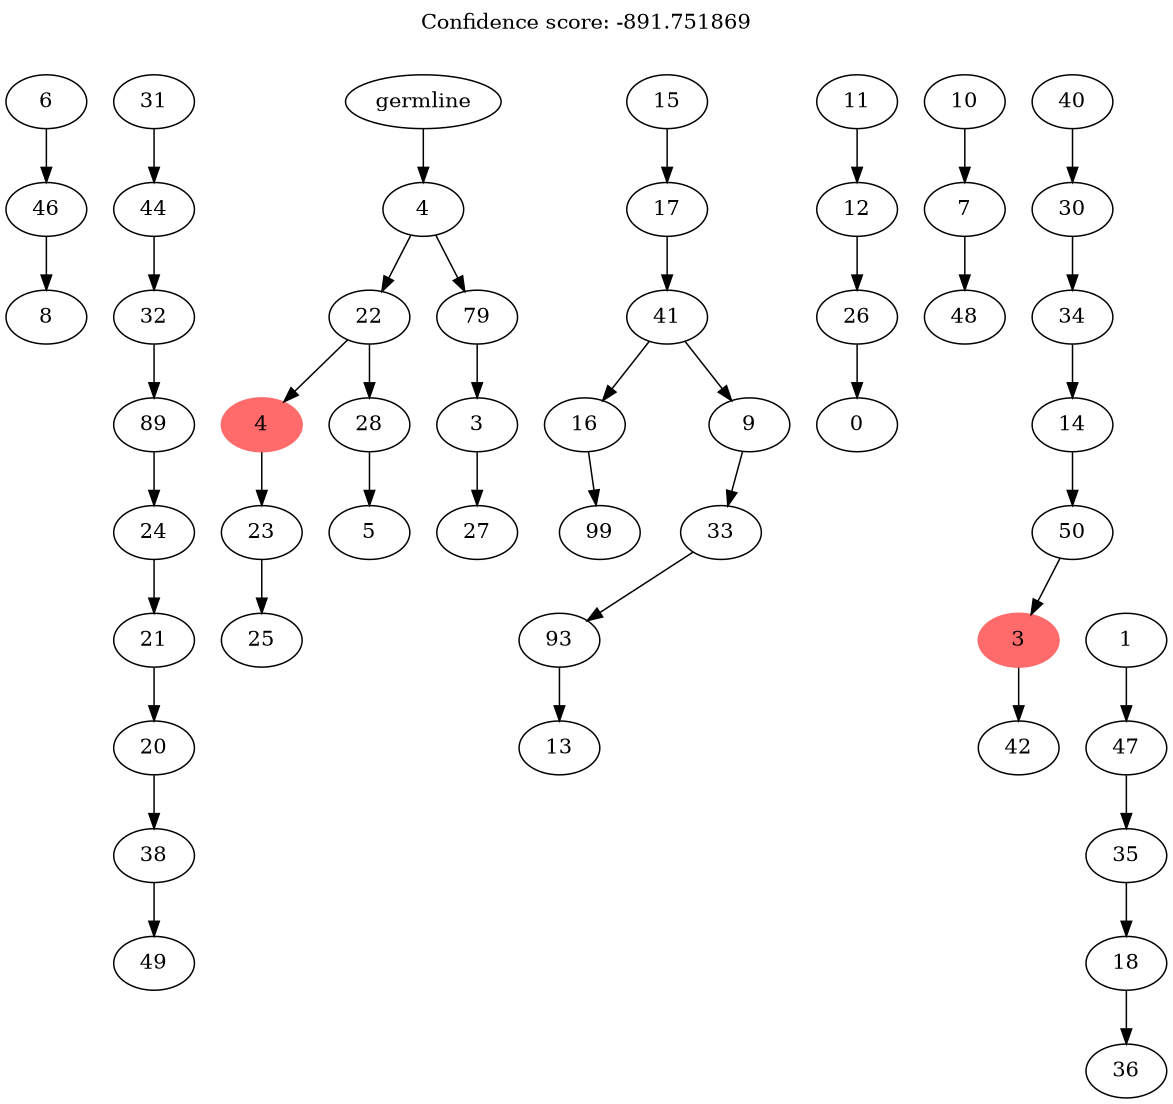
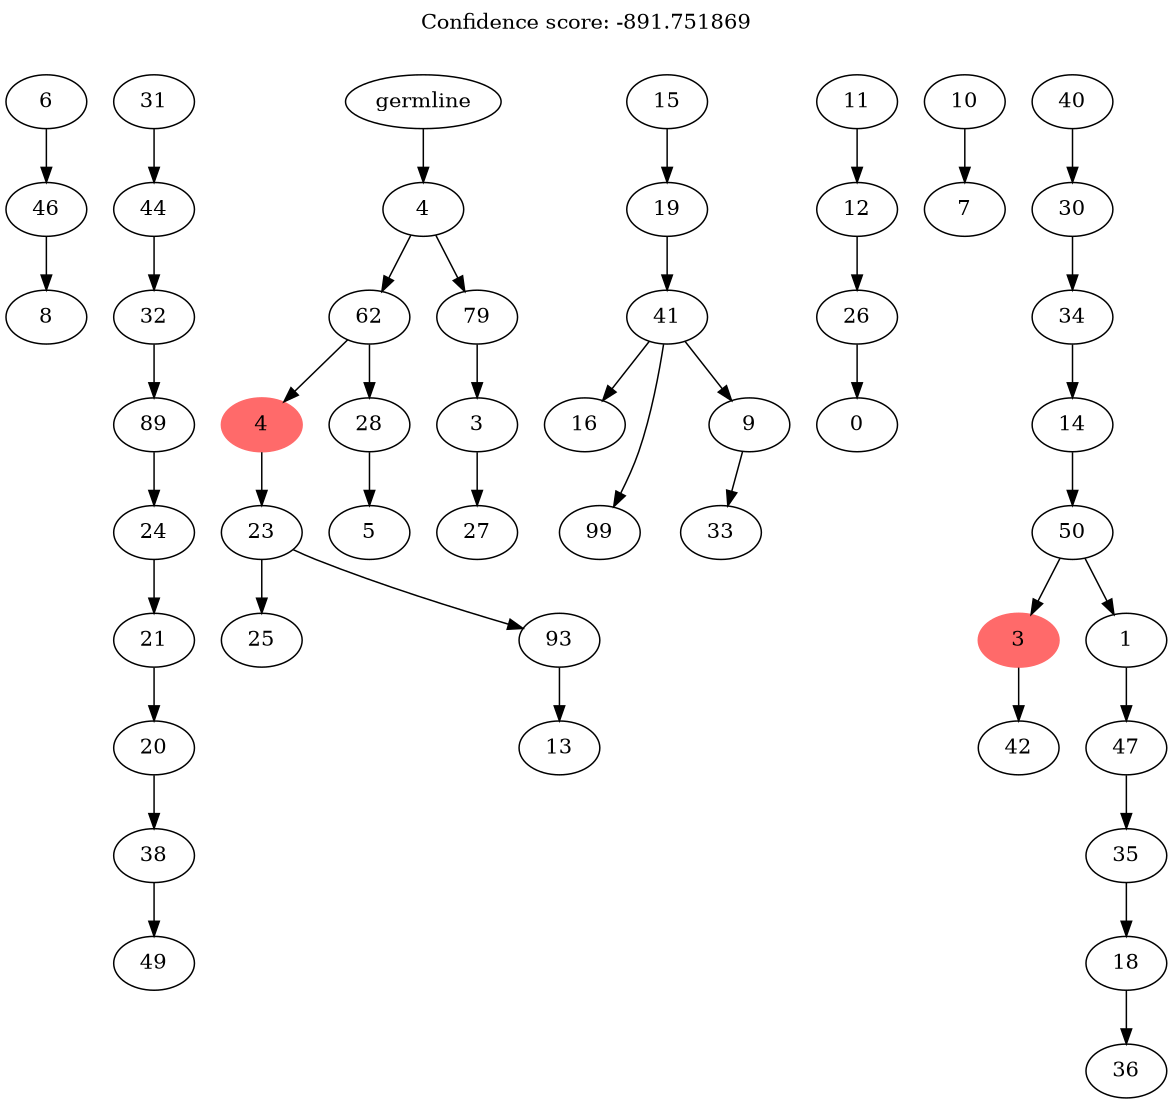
(667, 209) -> (667, 209)
(369, 317) -> (369, 317)
(965, 317) -> none
(591, 471) -> (648, 420)
none -> (1096, 580)
(646, 582) -> (400, 590)
